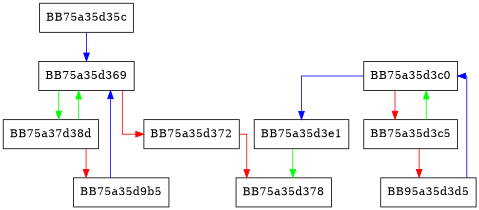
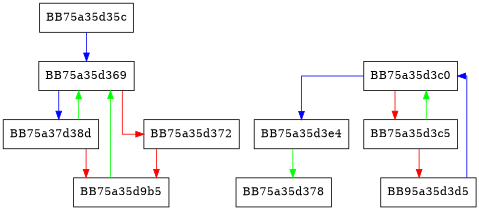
(59, 101) -> (59, 101)
(302, 134) -> (302, 134)
(110, 138) -> (110, 138)
(247, 148) -> (156, 159)
